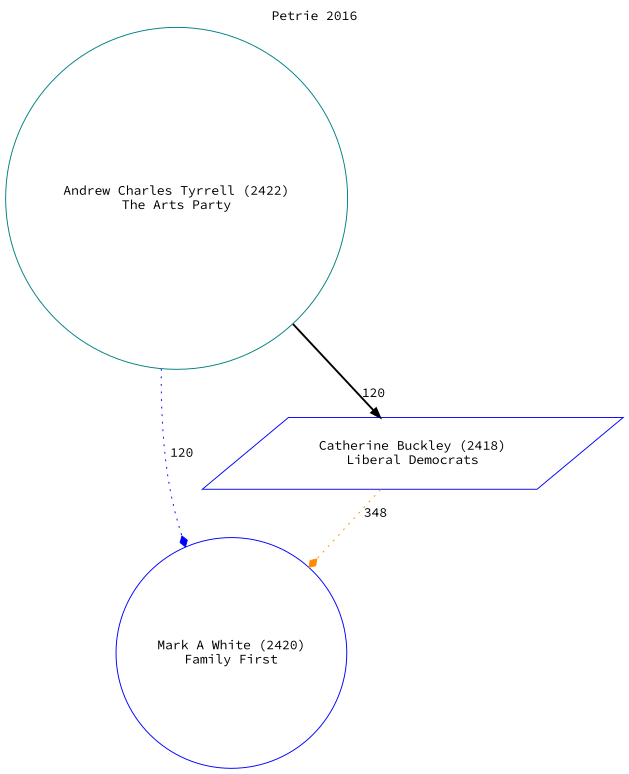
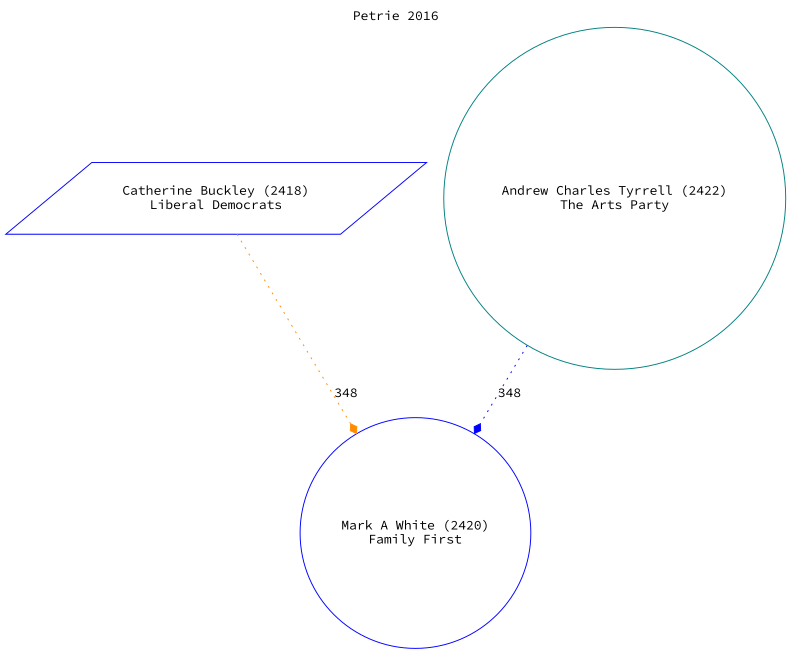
(333, 367) -> none
(182, 453) -> (509, 393)
